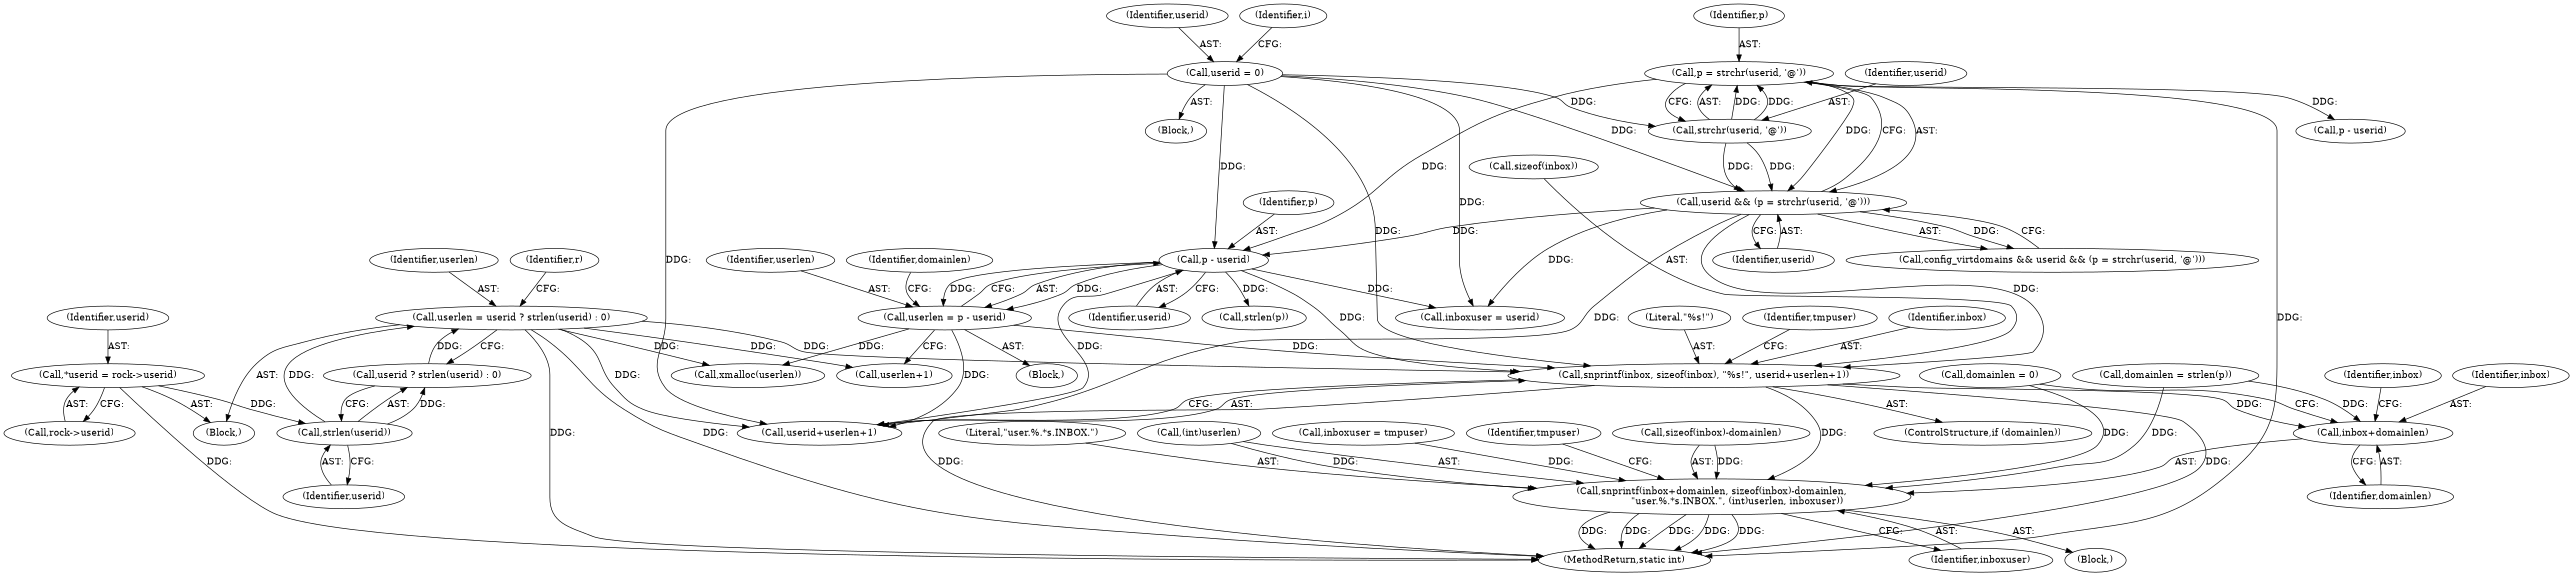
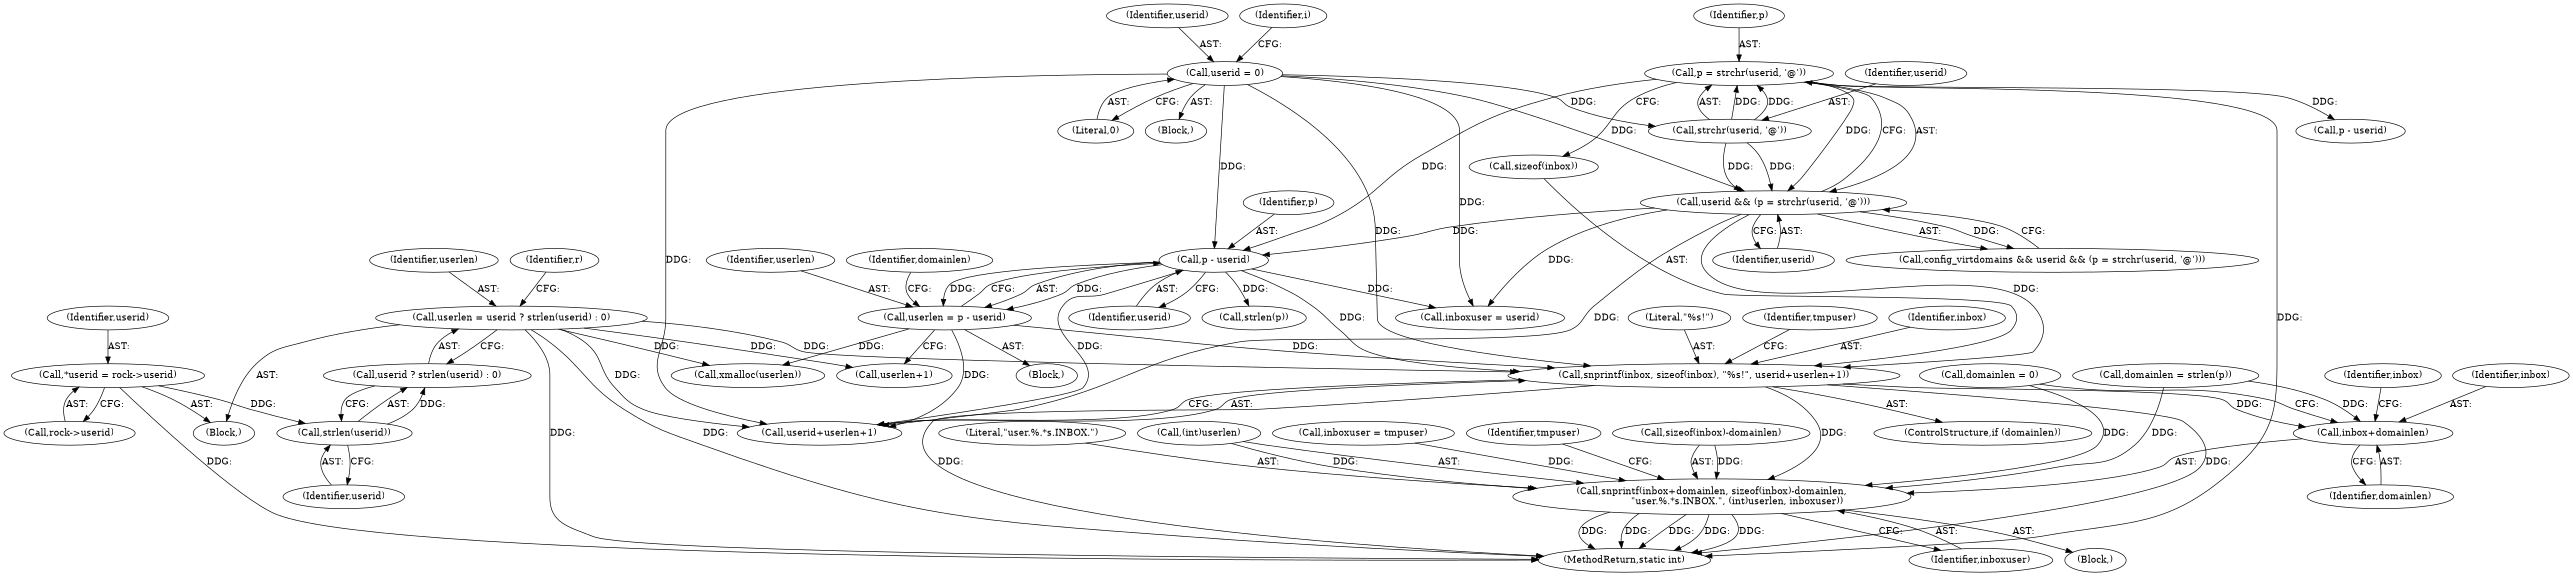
(1667, 100) -> (1618, 111)
none -> (1096, 131)
(451, 347) -> (451, 347)
(309, 350) -> none
